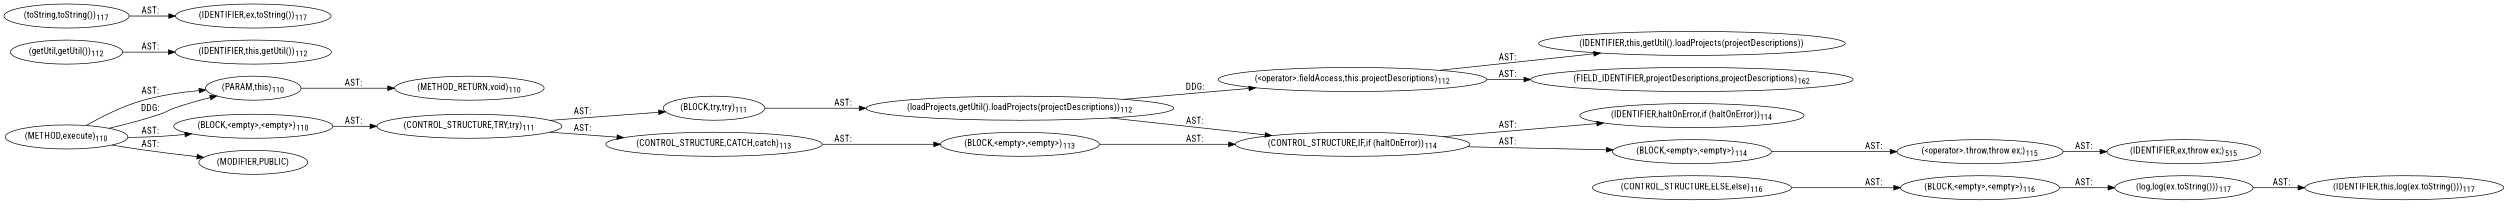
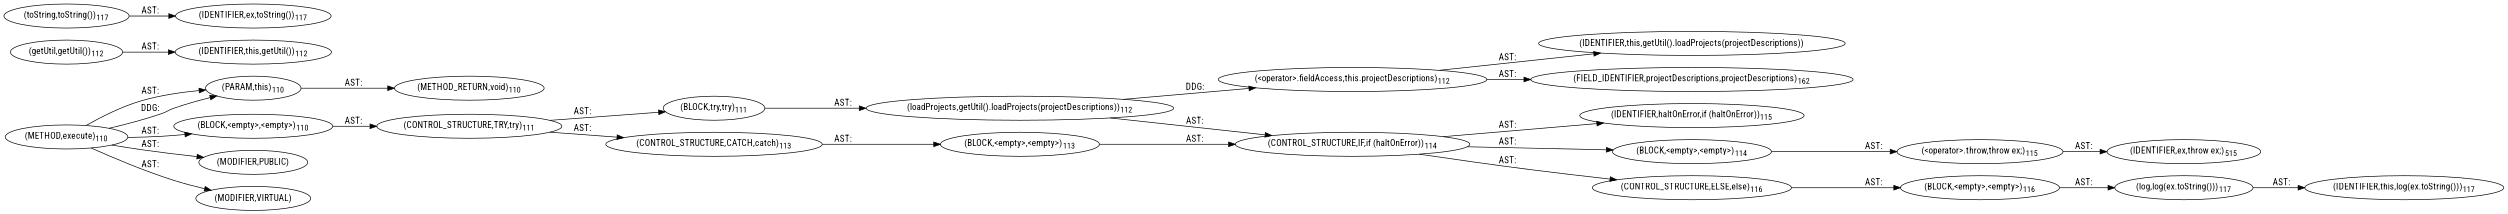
(1766, 115) -> (1766, 115)
none -> (1514, 168)
none -> (253, 198)
